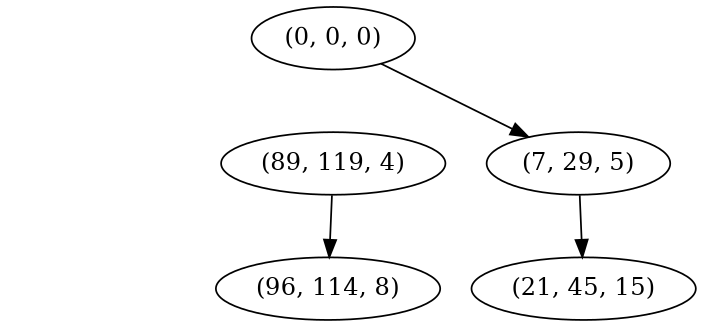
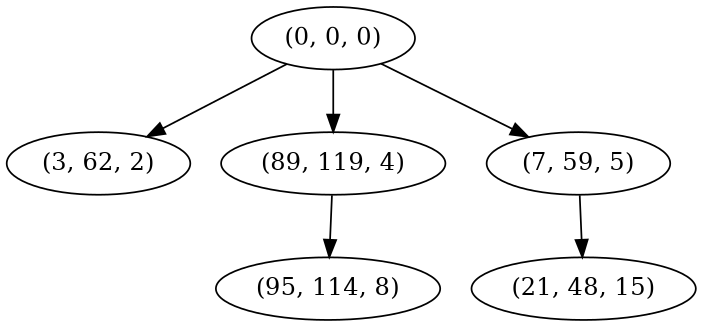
none -> (333, 92)
none -> (99, 163)
(578, 163) -> (578, 163)
(328, 289) -> (328, 289)
(584, 289) -> (584, 289)
